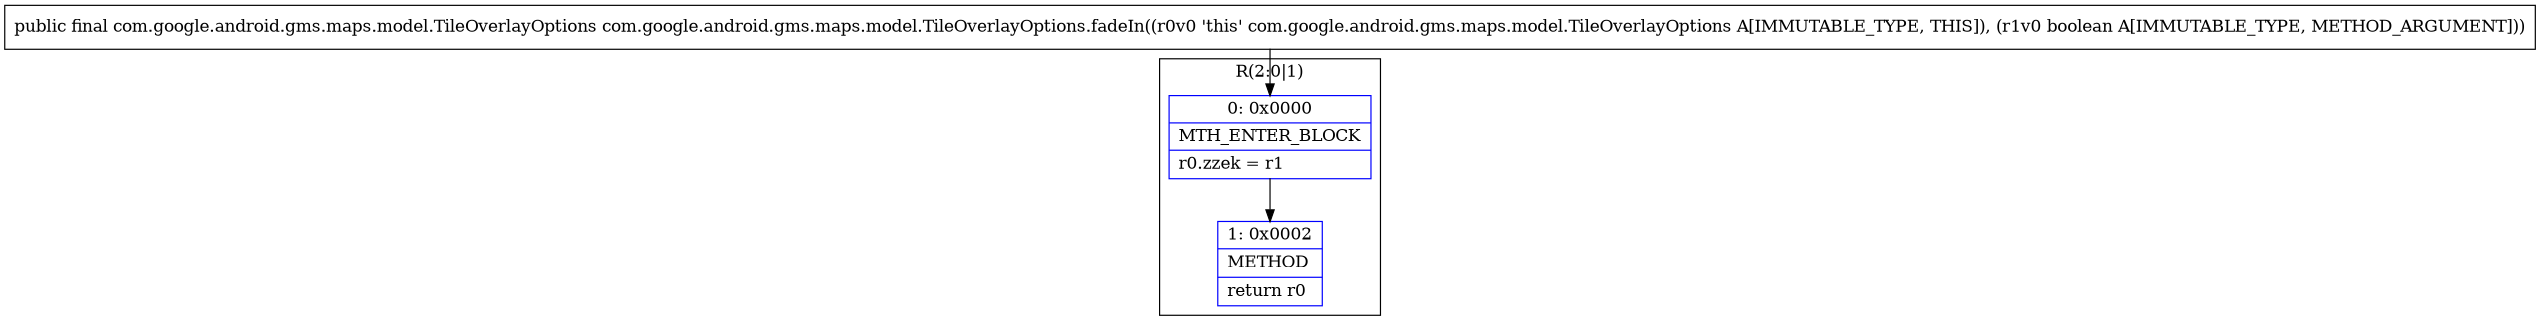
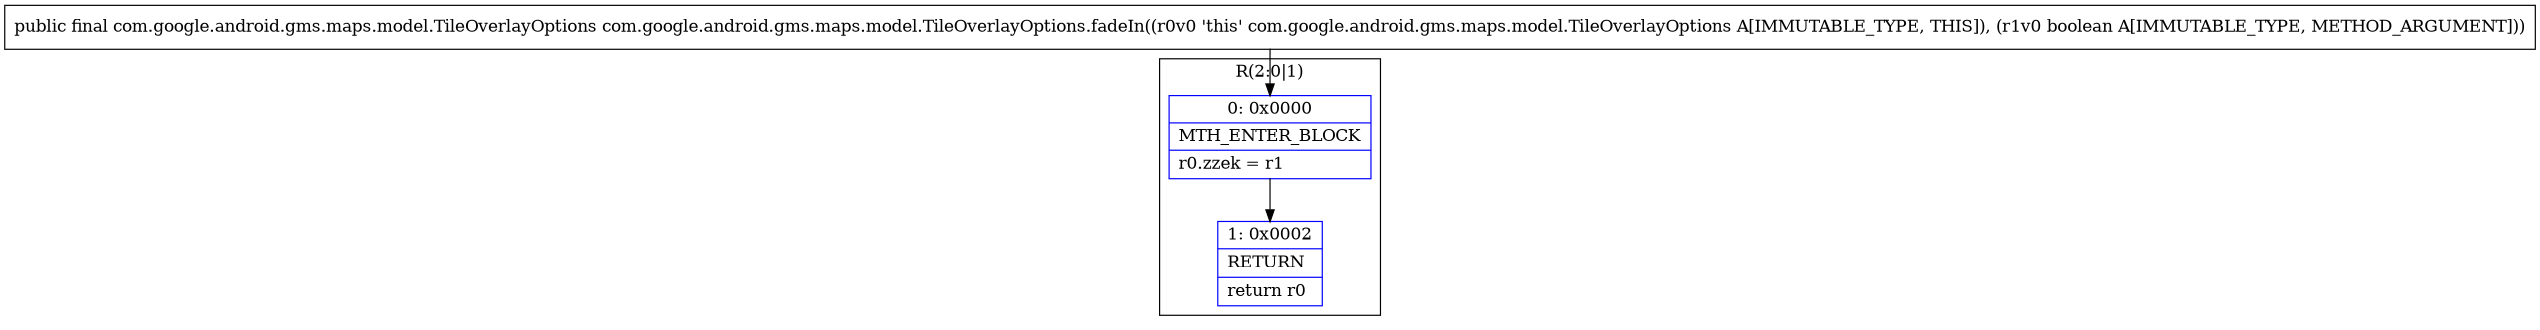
(1268, 262) -> (1266, 262)
